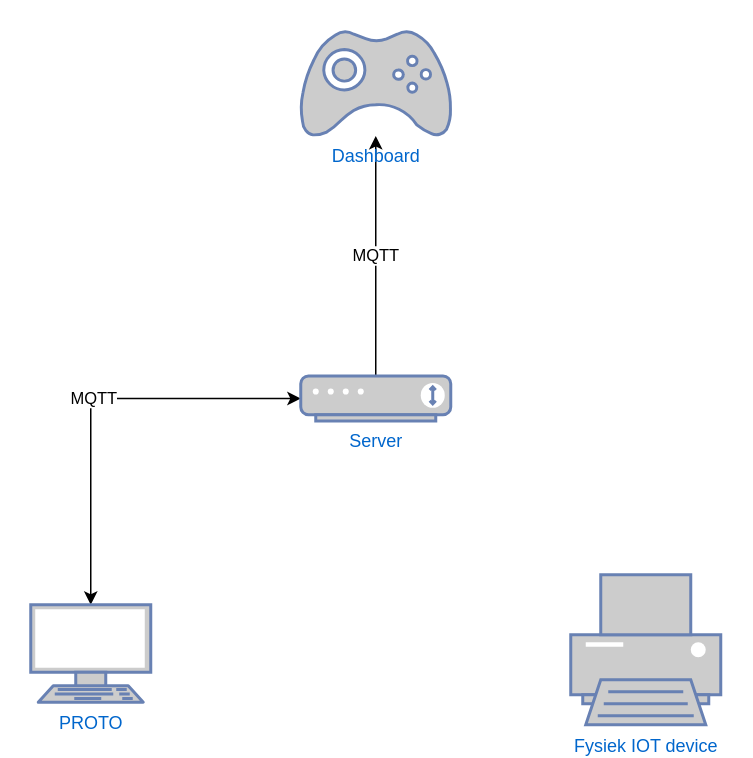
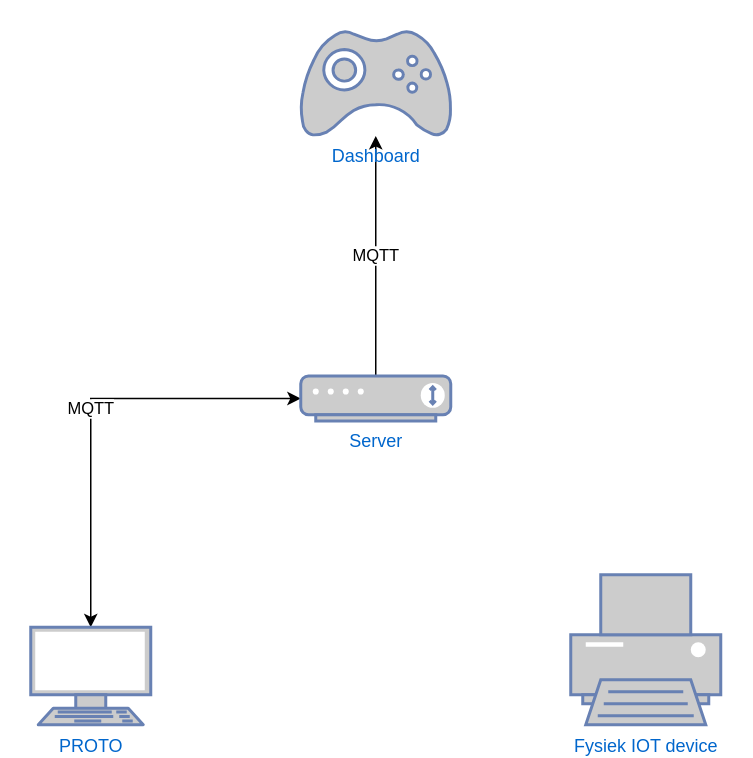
(91, 653) -> (91, 676)
